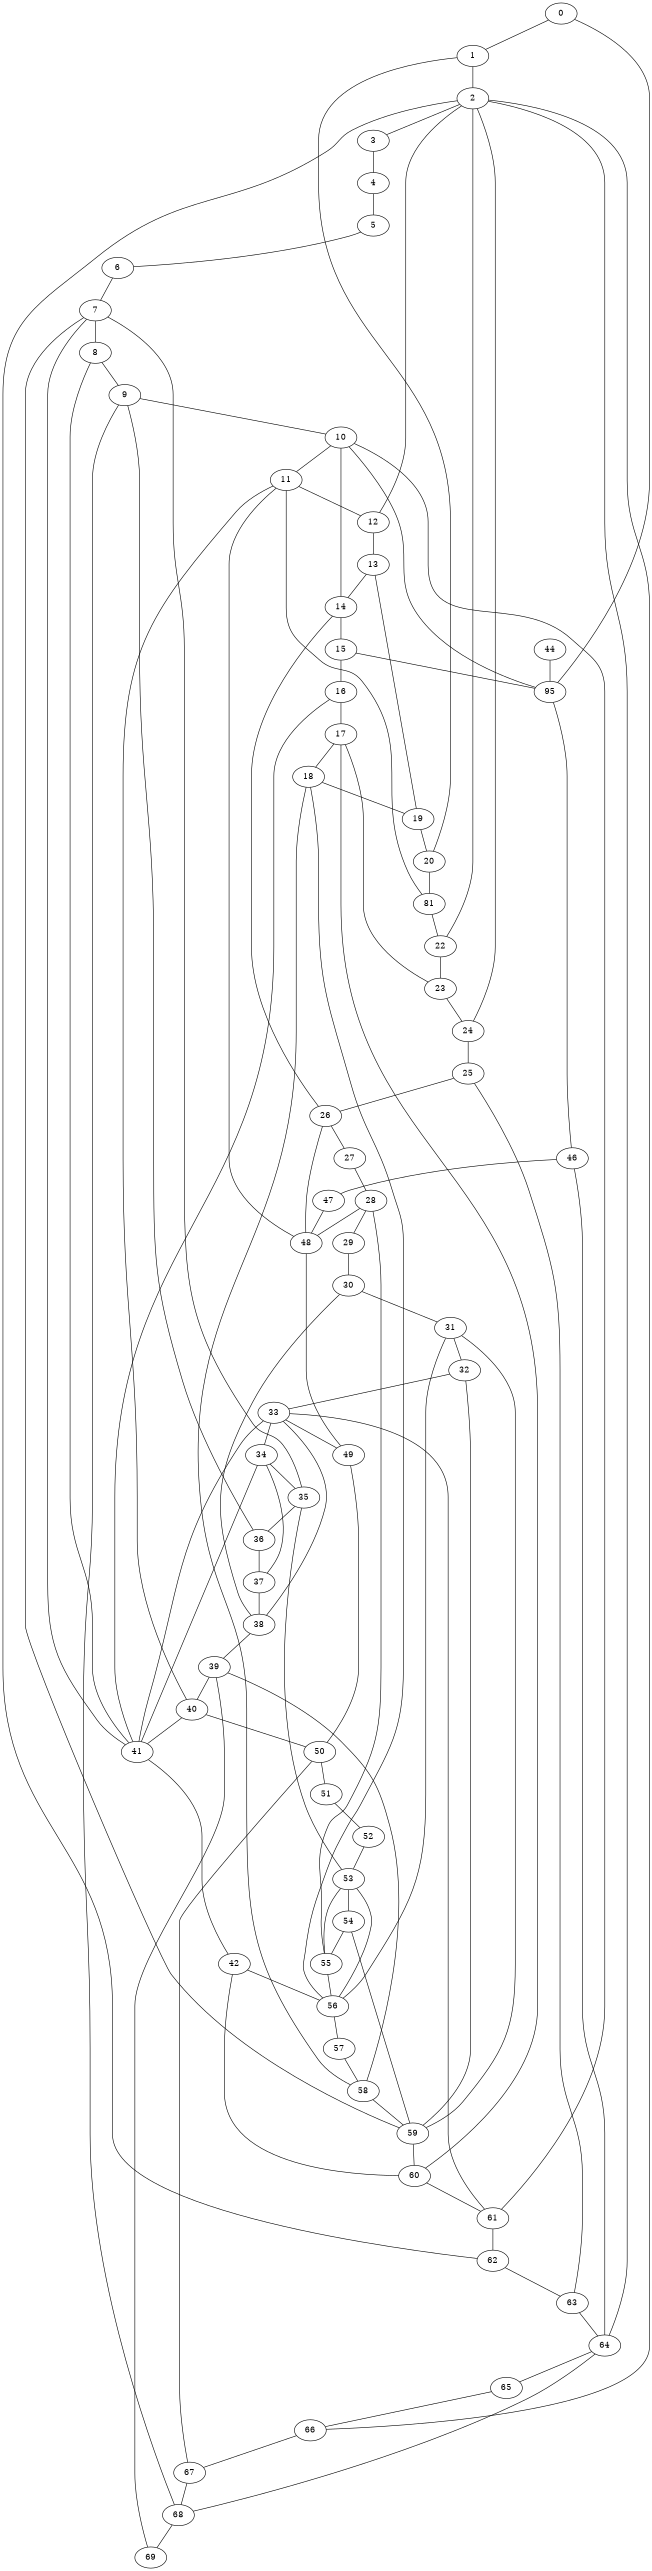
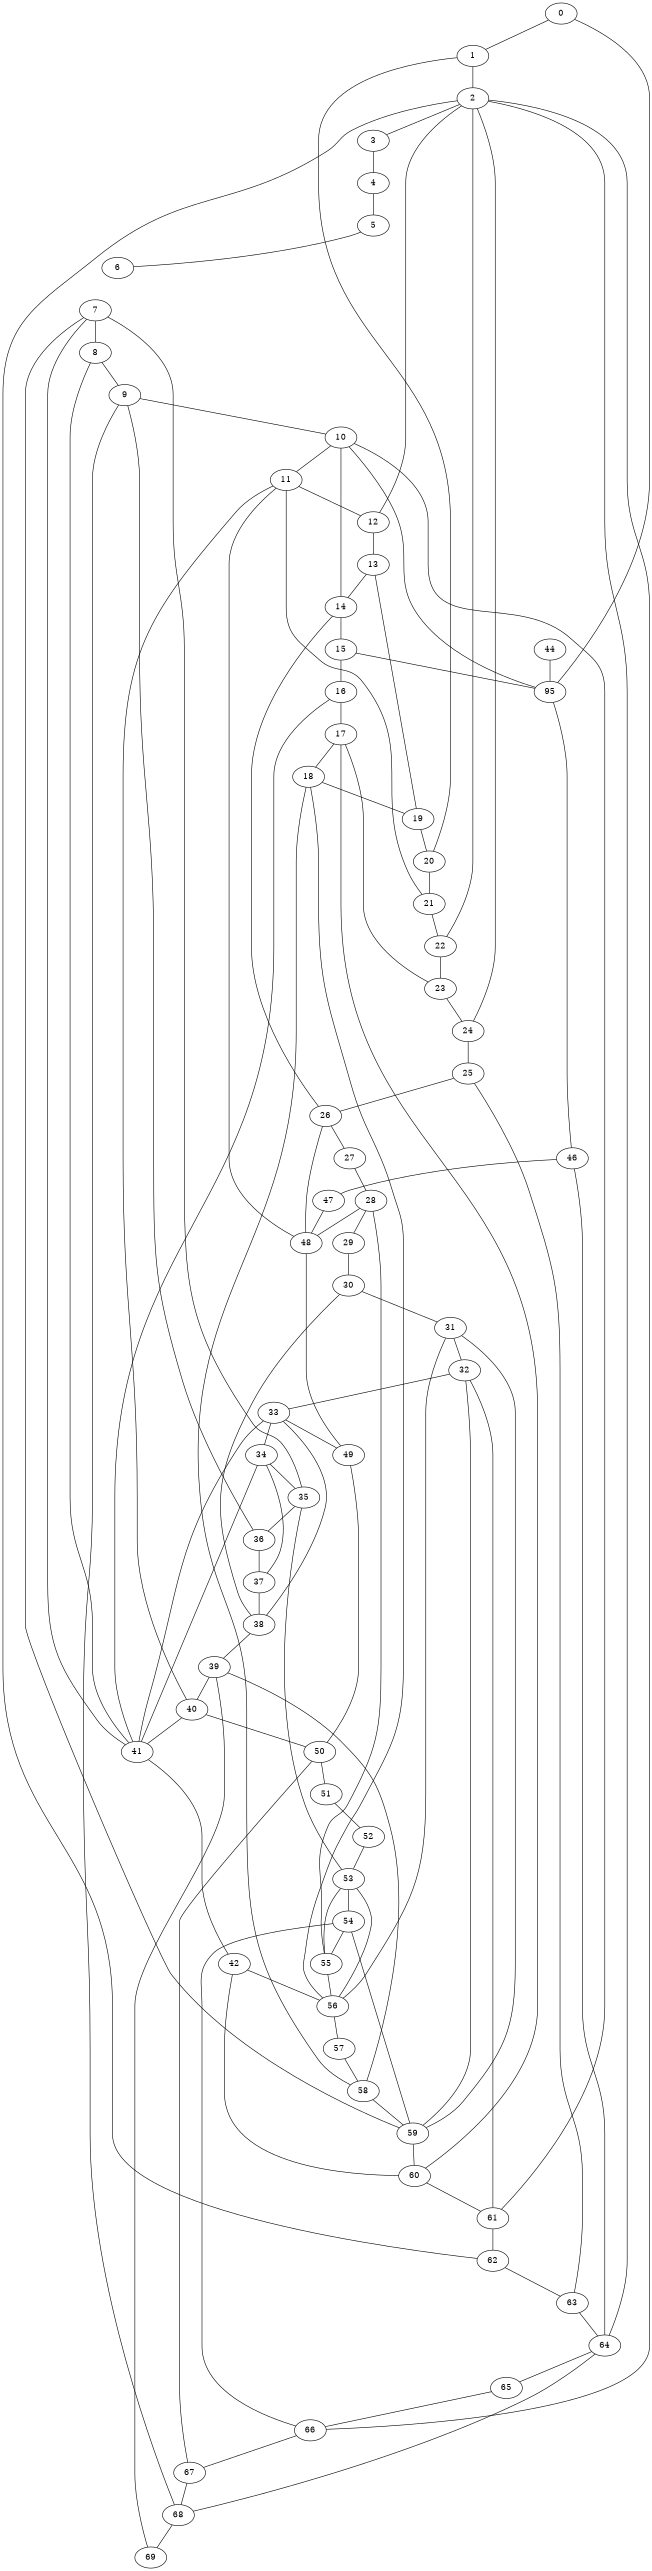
(107, 289) -> none
(429, 904) -> (429, 904)
(448, 1760) -> (493, 1792)
none -> (202, 2151)
